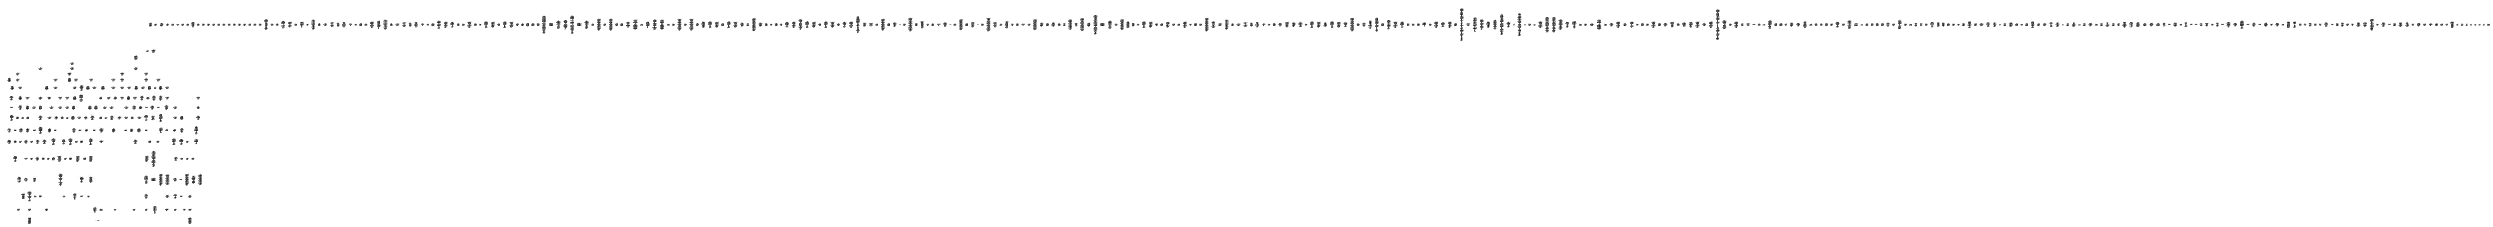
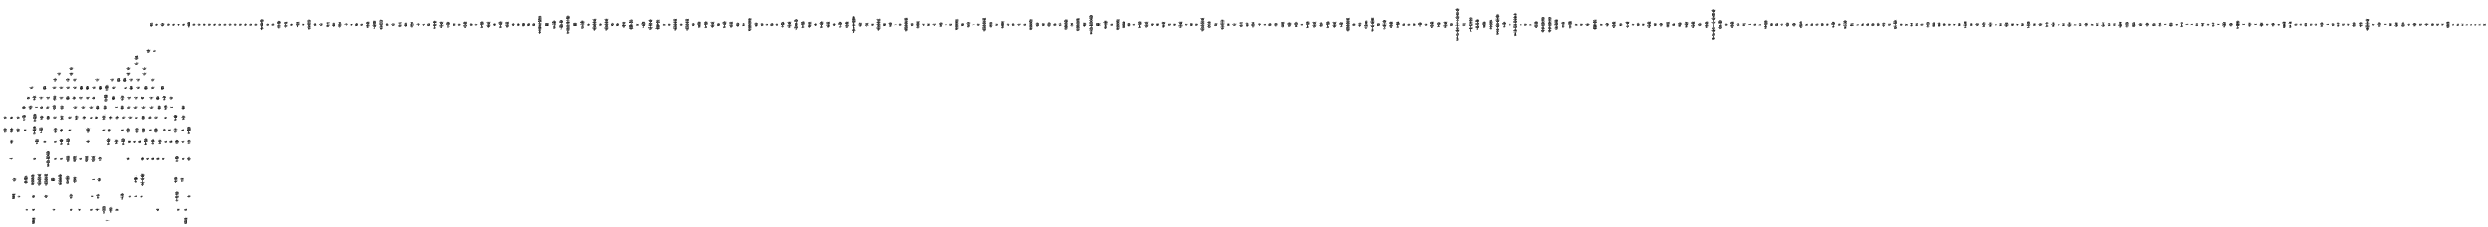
(188, 25) -> none
none -> (81, 159)
